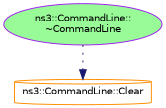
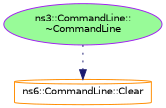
(83, 92) -> (83, 92)
